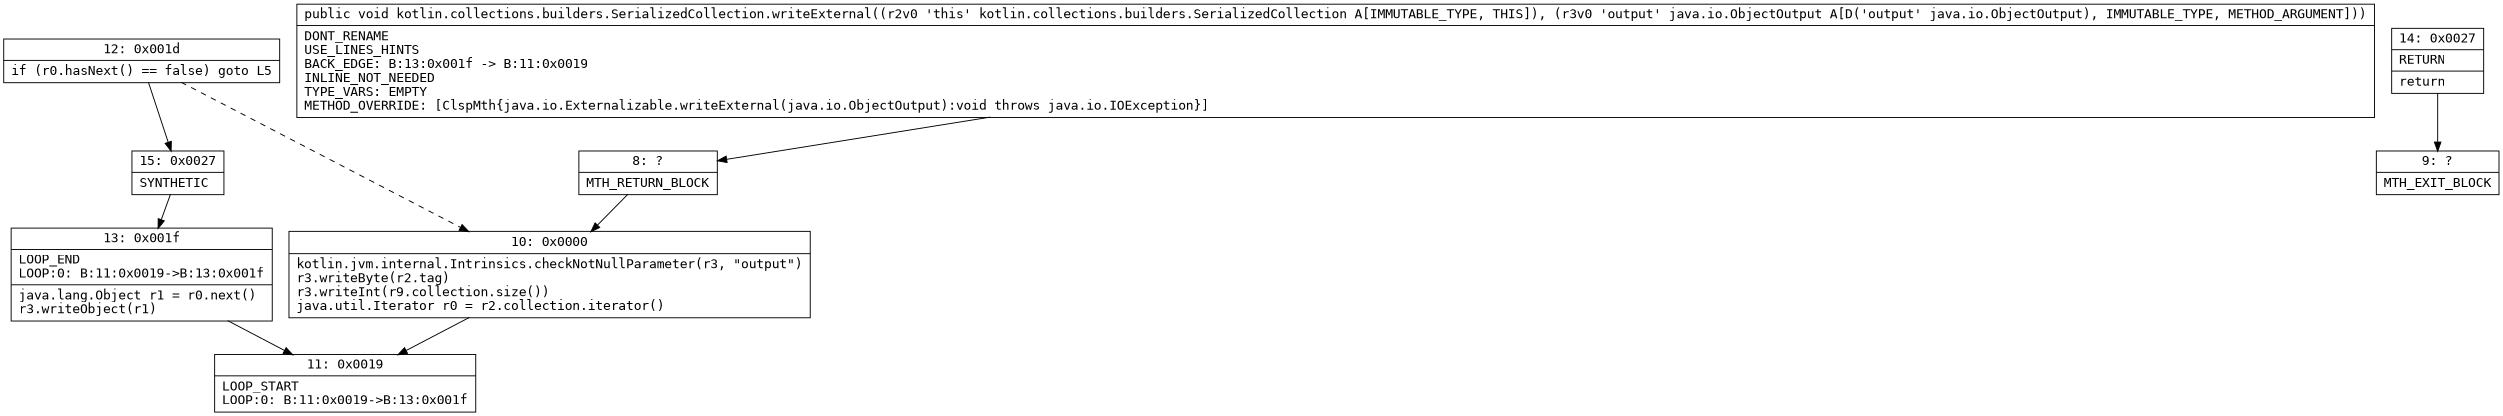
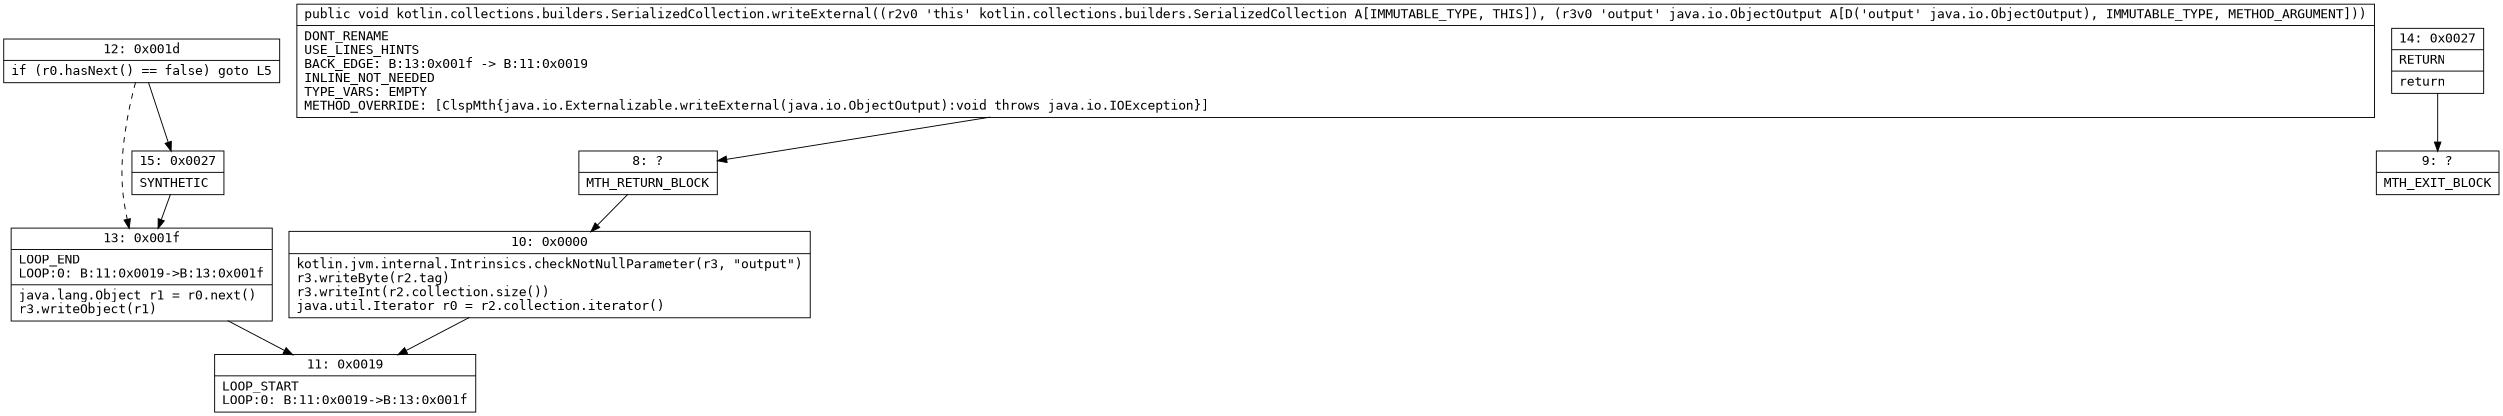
(321, 155) -> (123, 150)
(423, 292) -> (423, 292)
